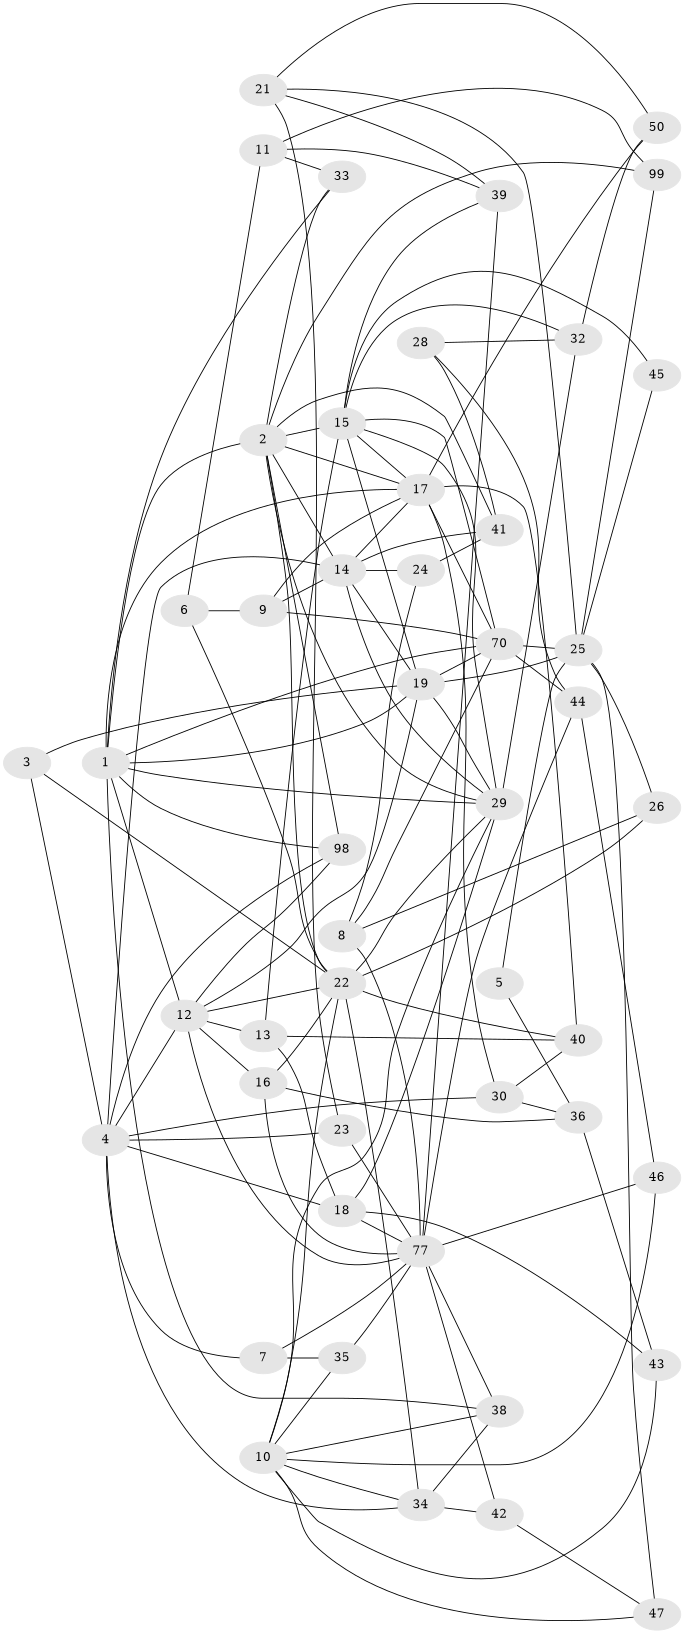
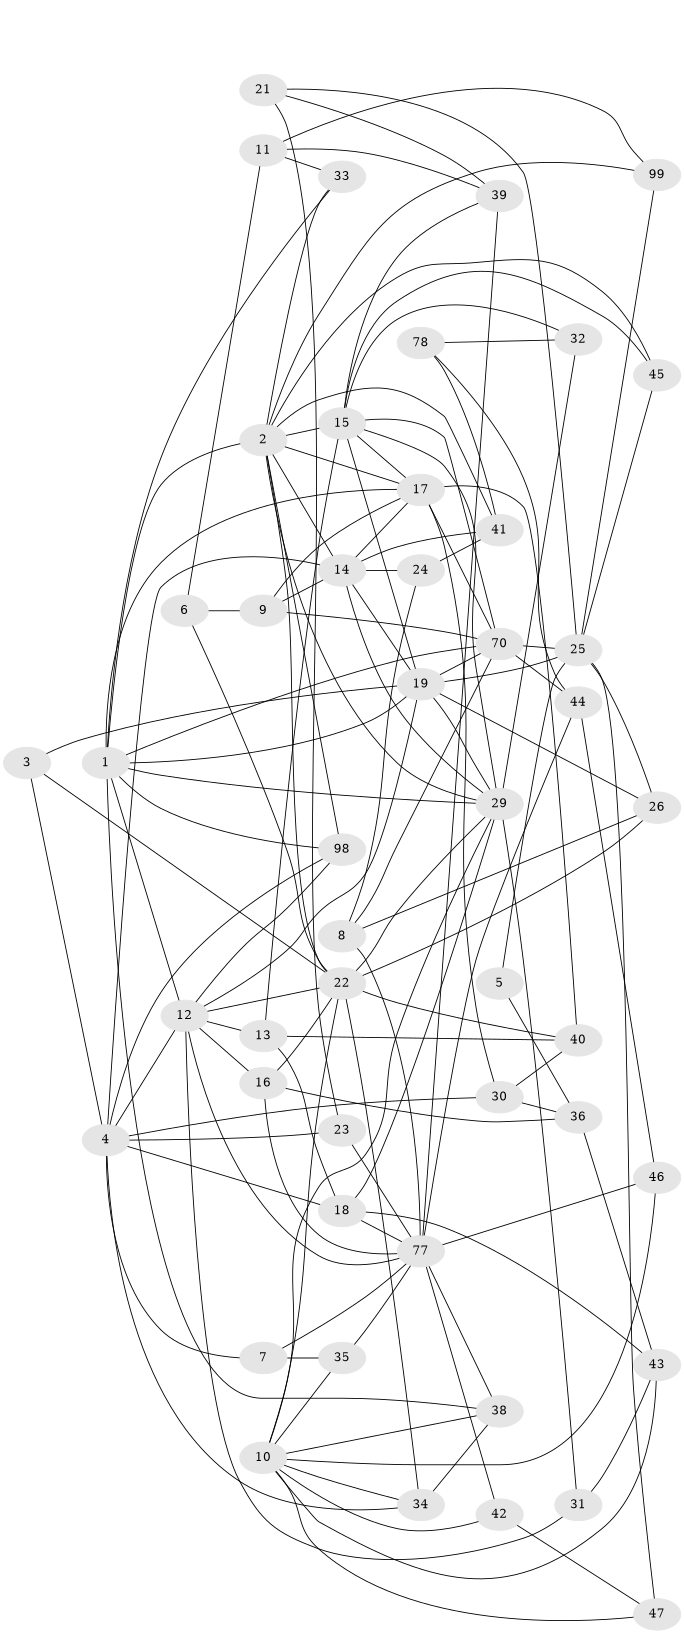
(657, 128) -> none
none -> (447, 264)
(421, 343) -> (421, 343)
none -> (534, 743)
none -> (578, 1505)
(460, 1510) -> (373, 1521)
